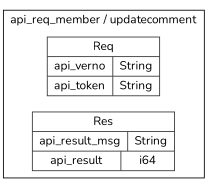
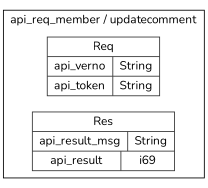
(148, 160) -> (148, 160)
